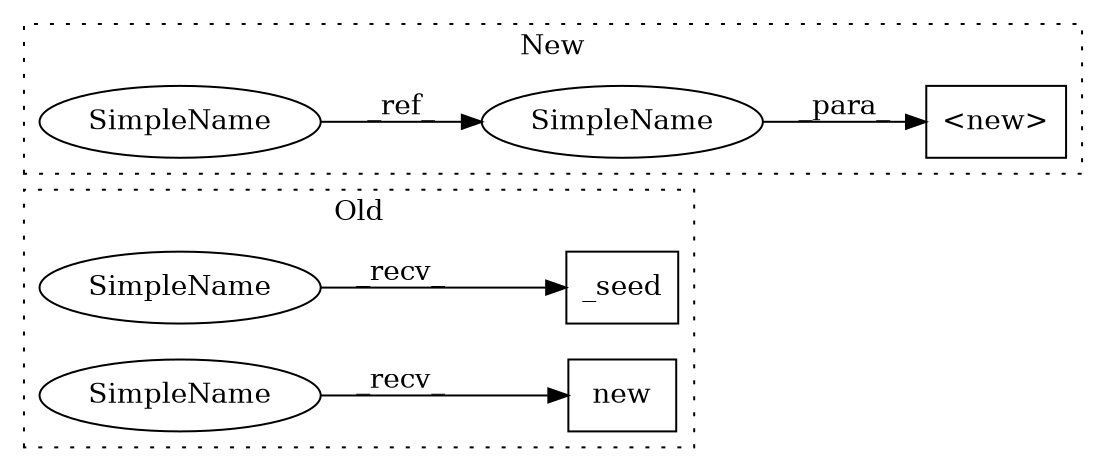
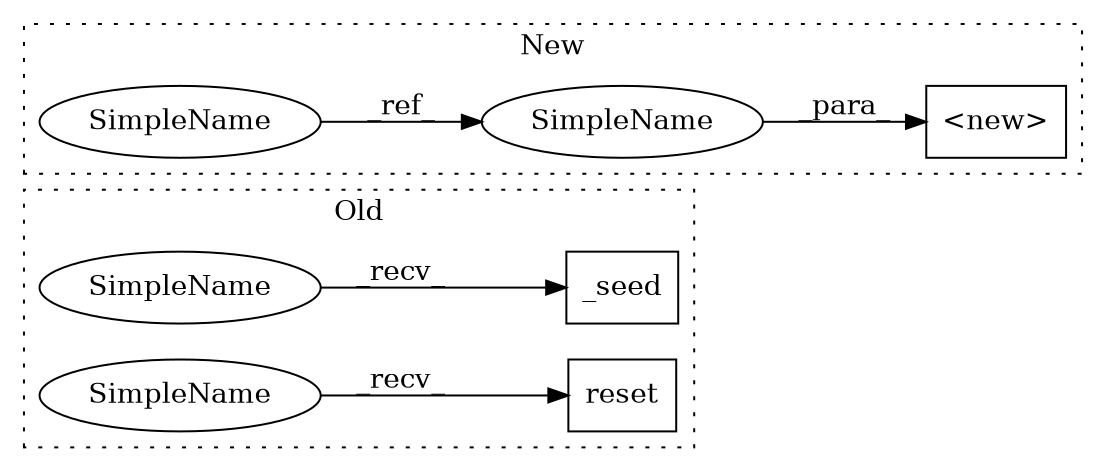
(622, 395) -> (622, 395)
